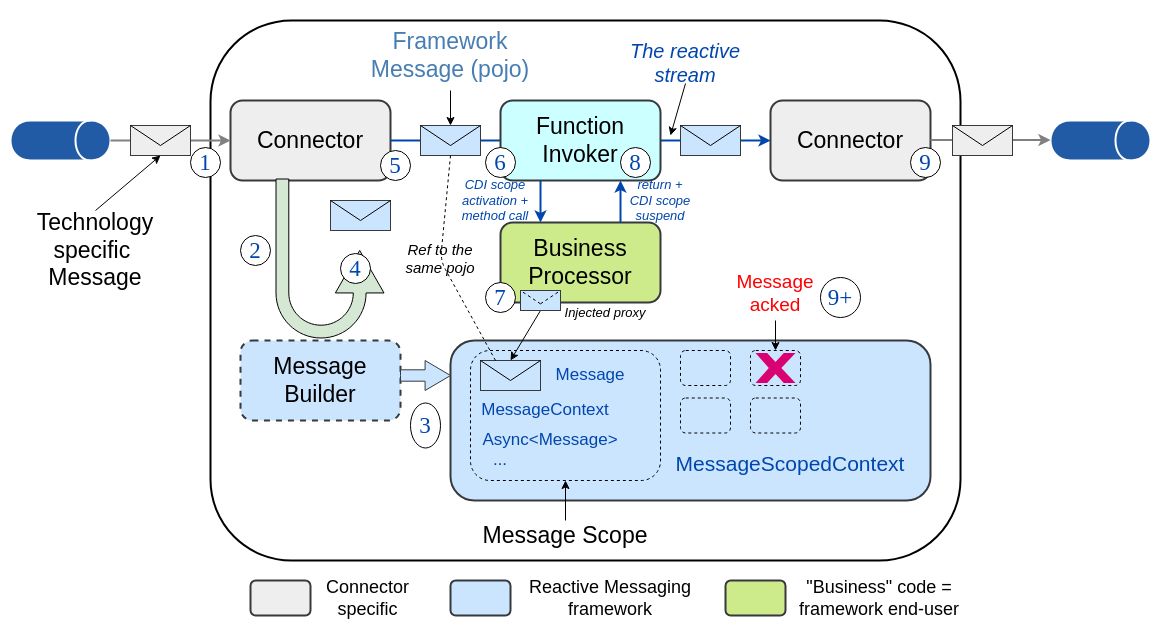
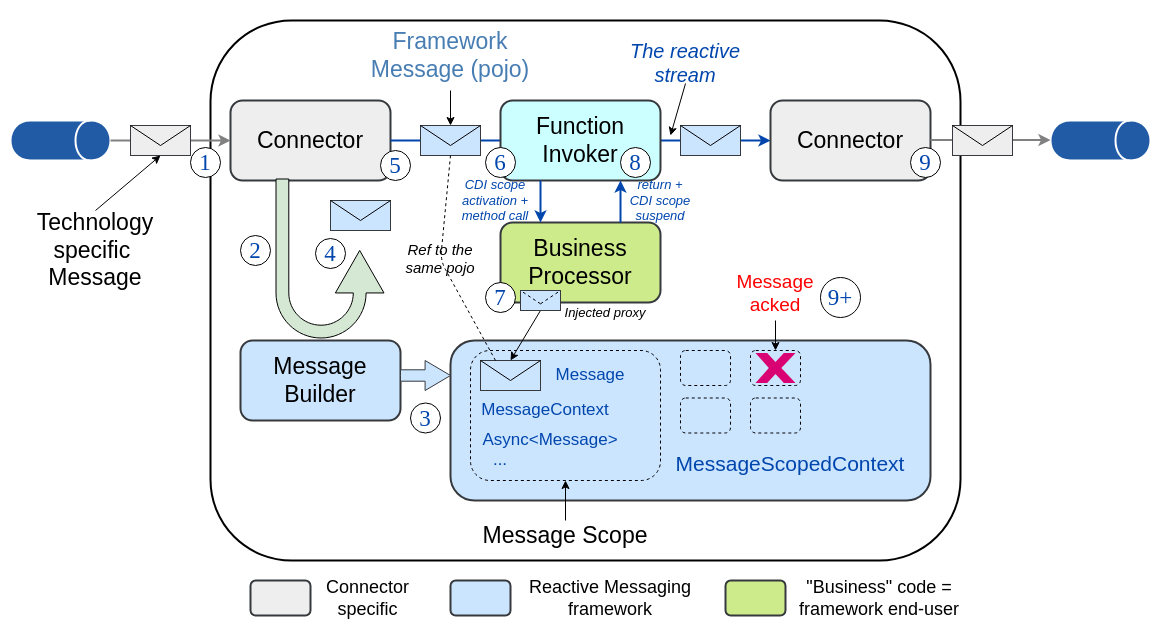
(356, 269) -> (331, 254)
(321, 381) -> (321, 381)
(426, 426) -> (426, 418)
